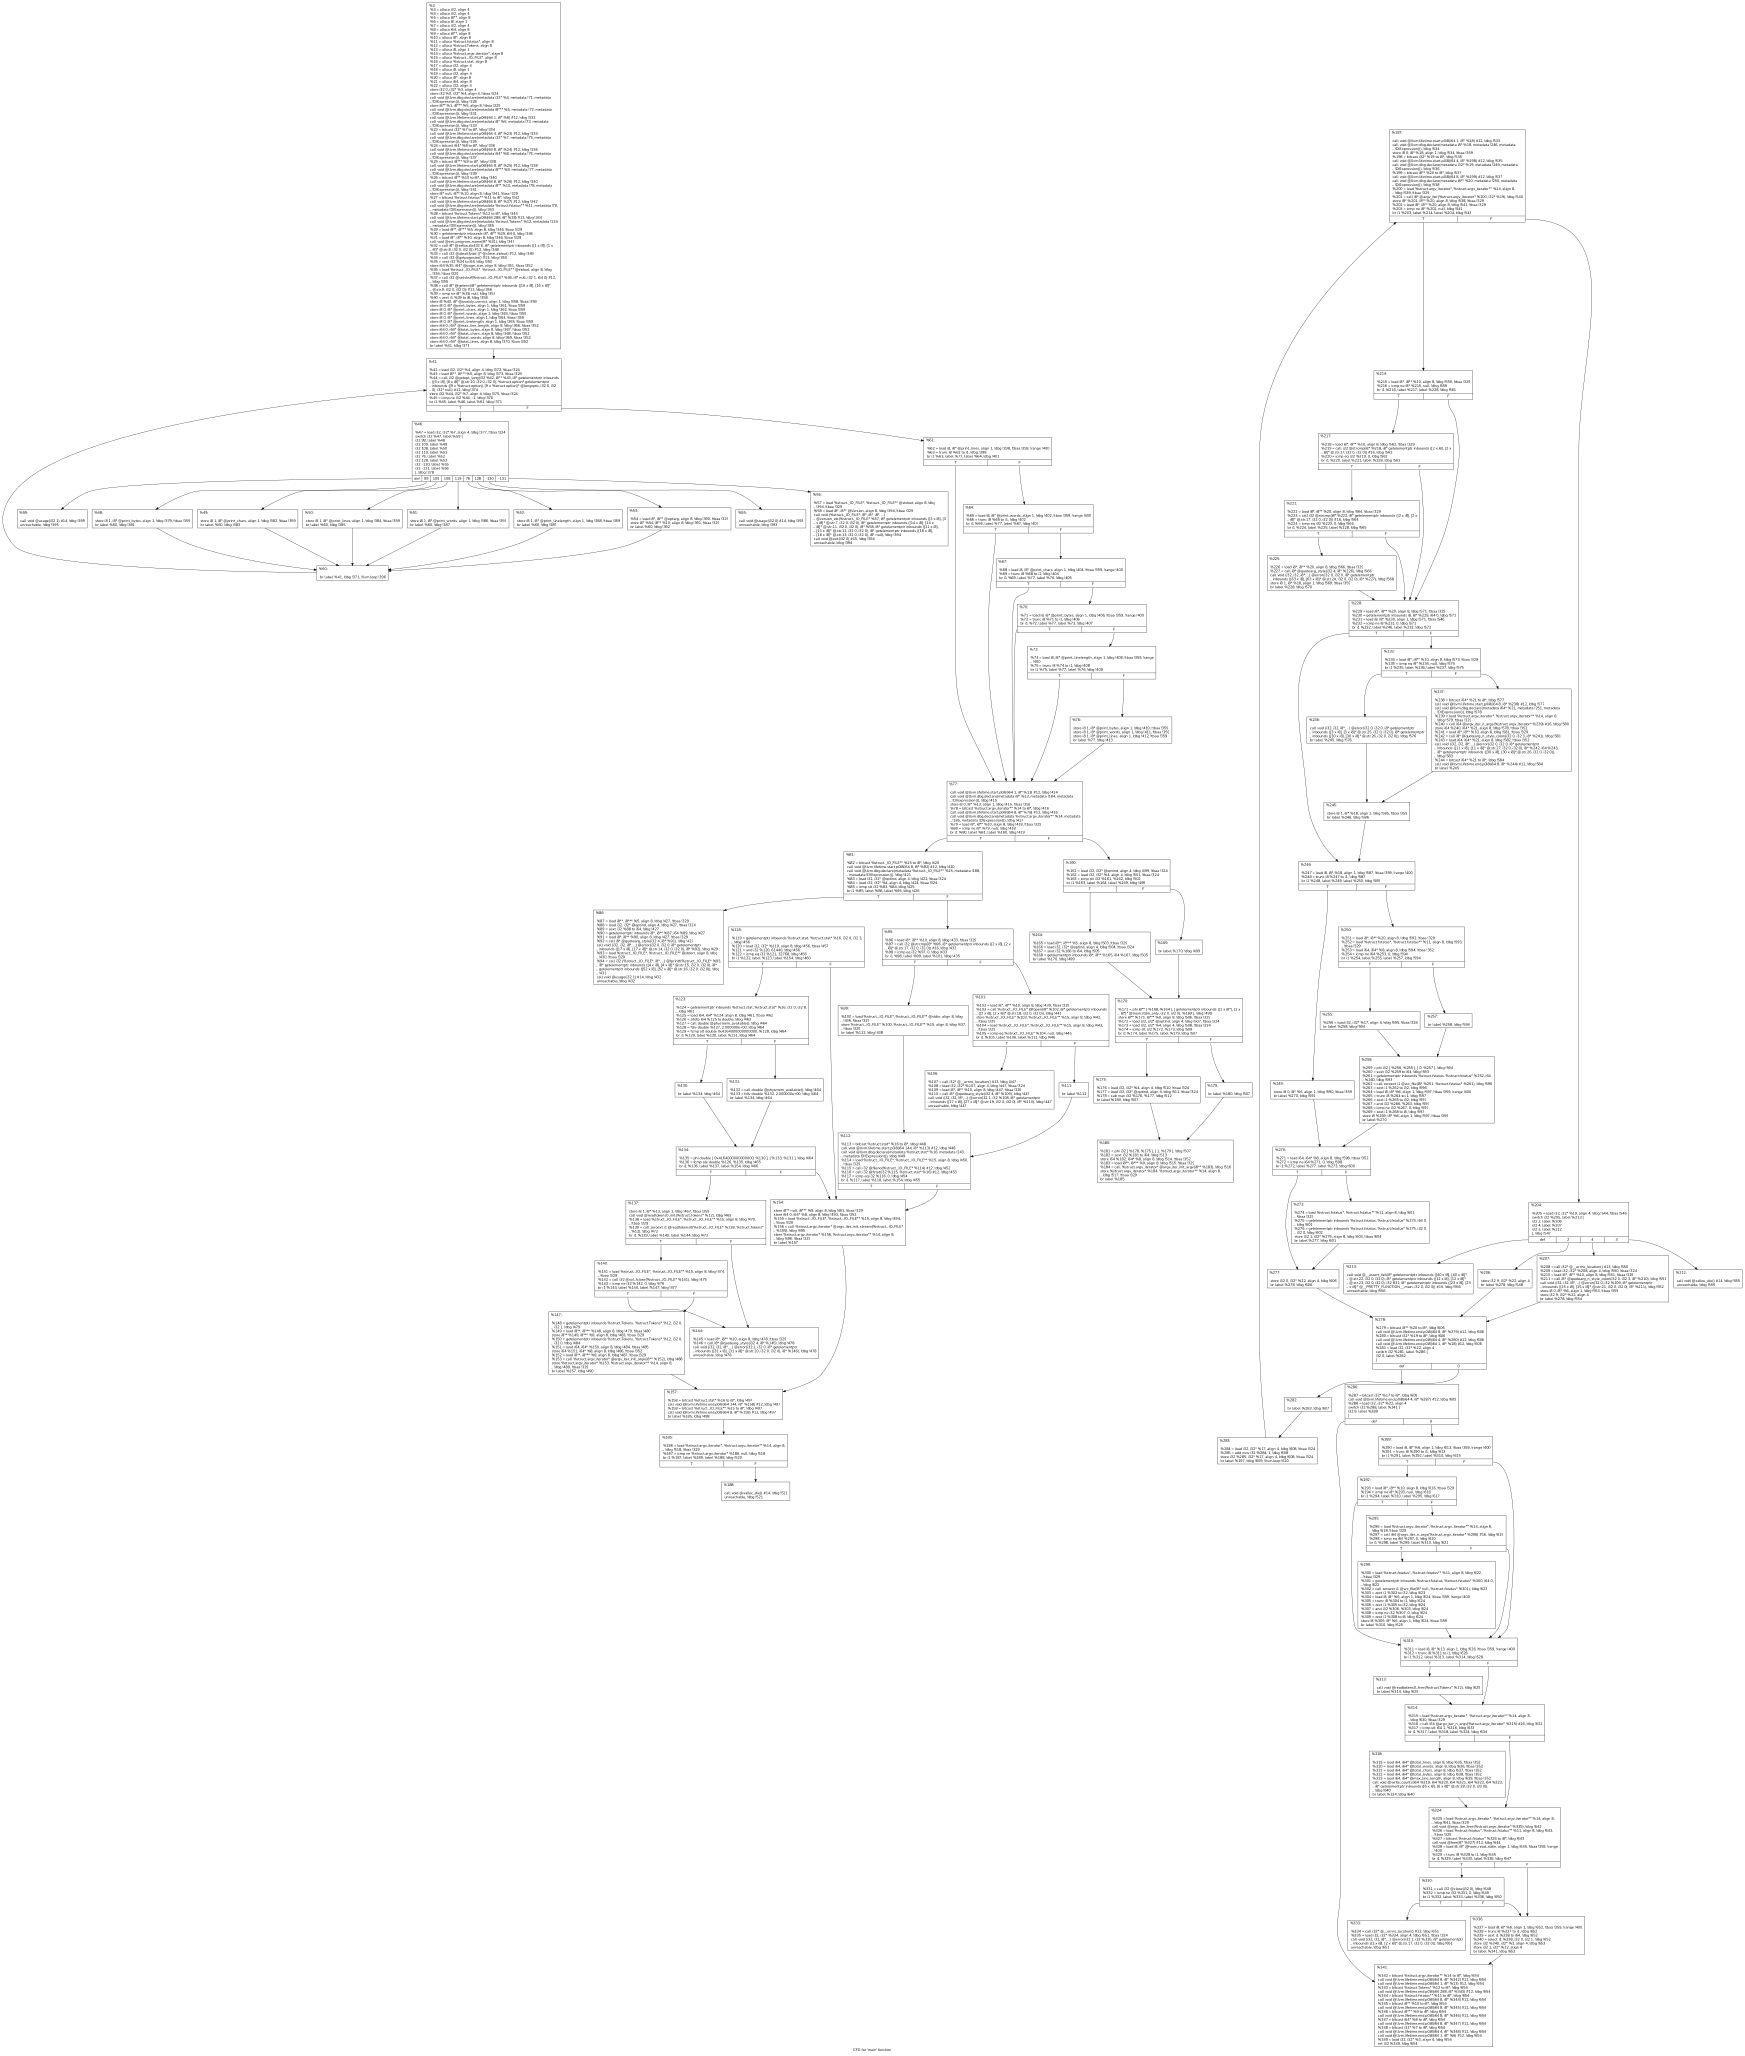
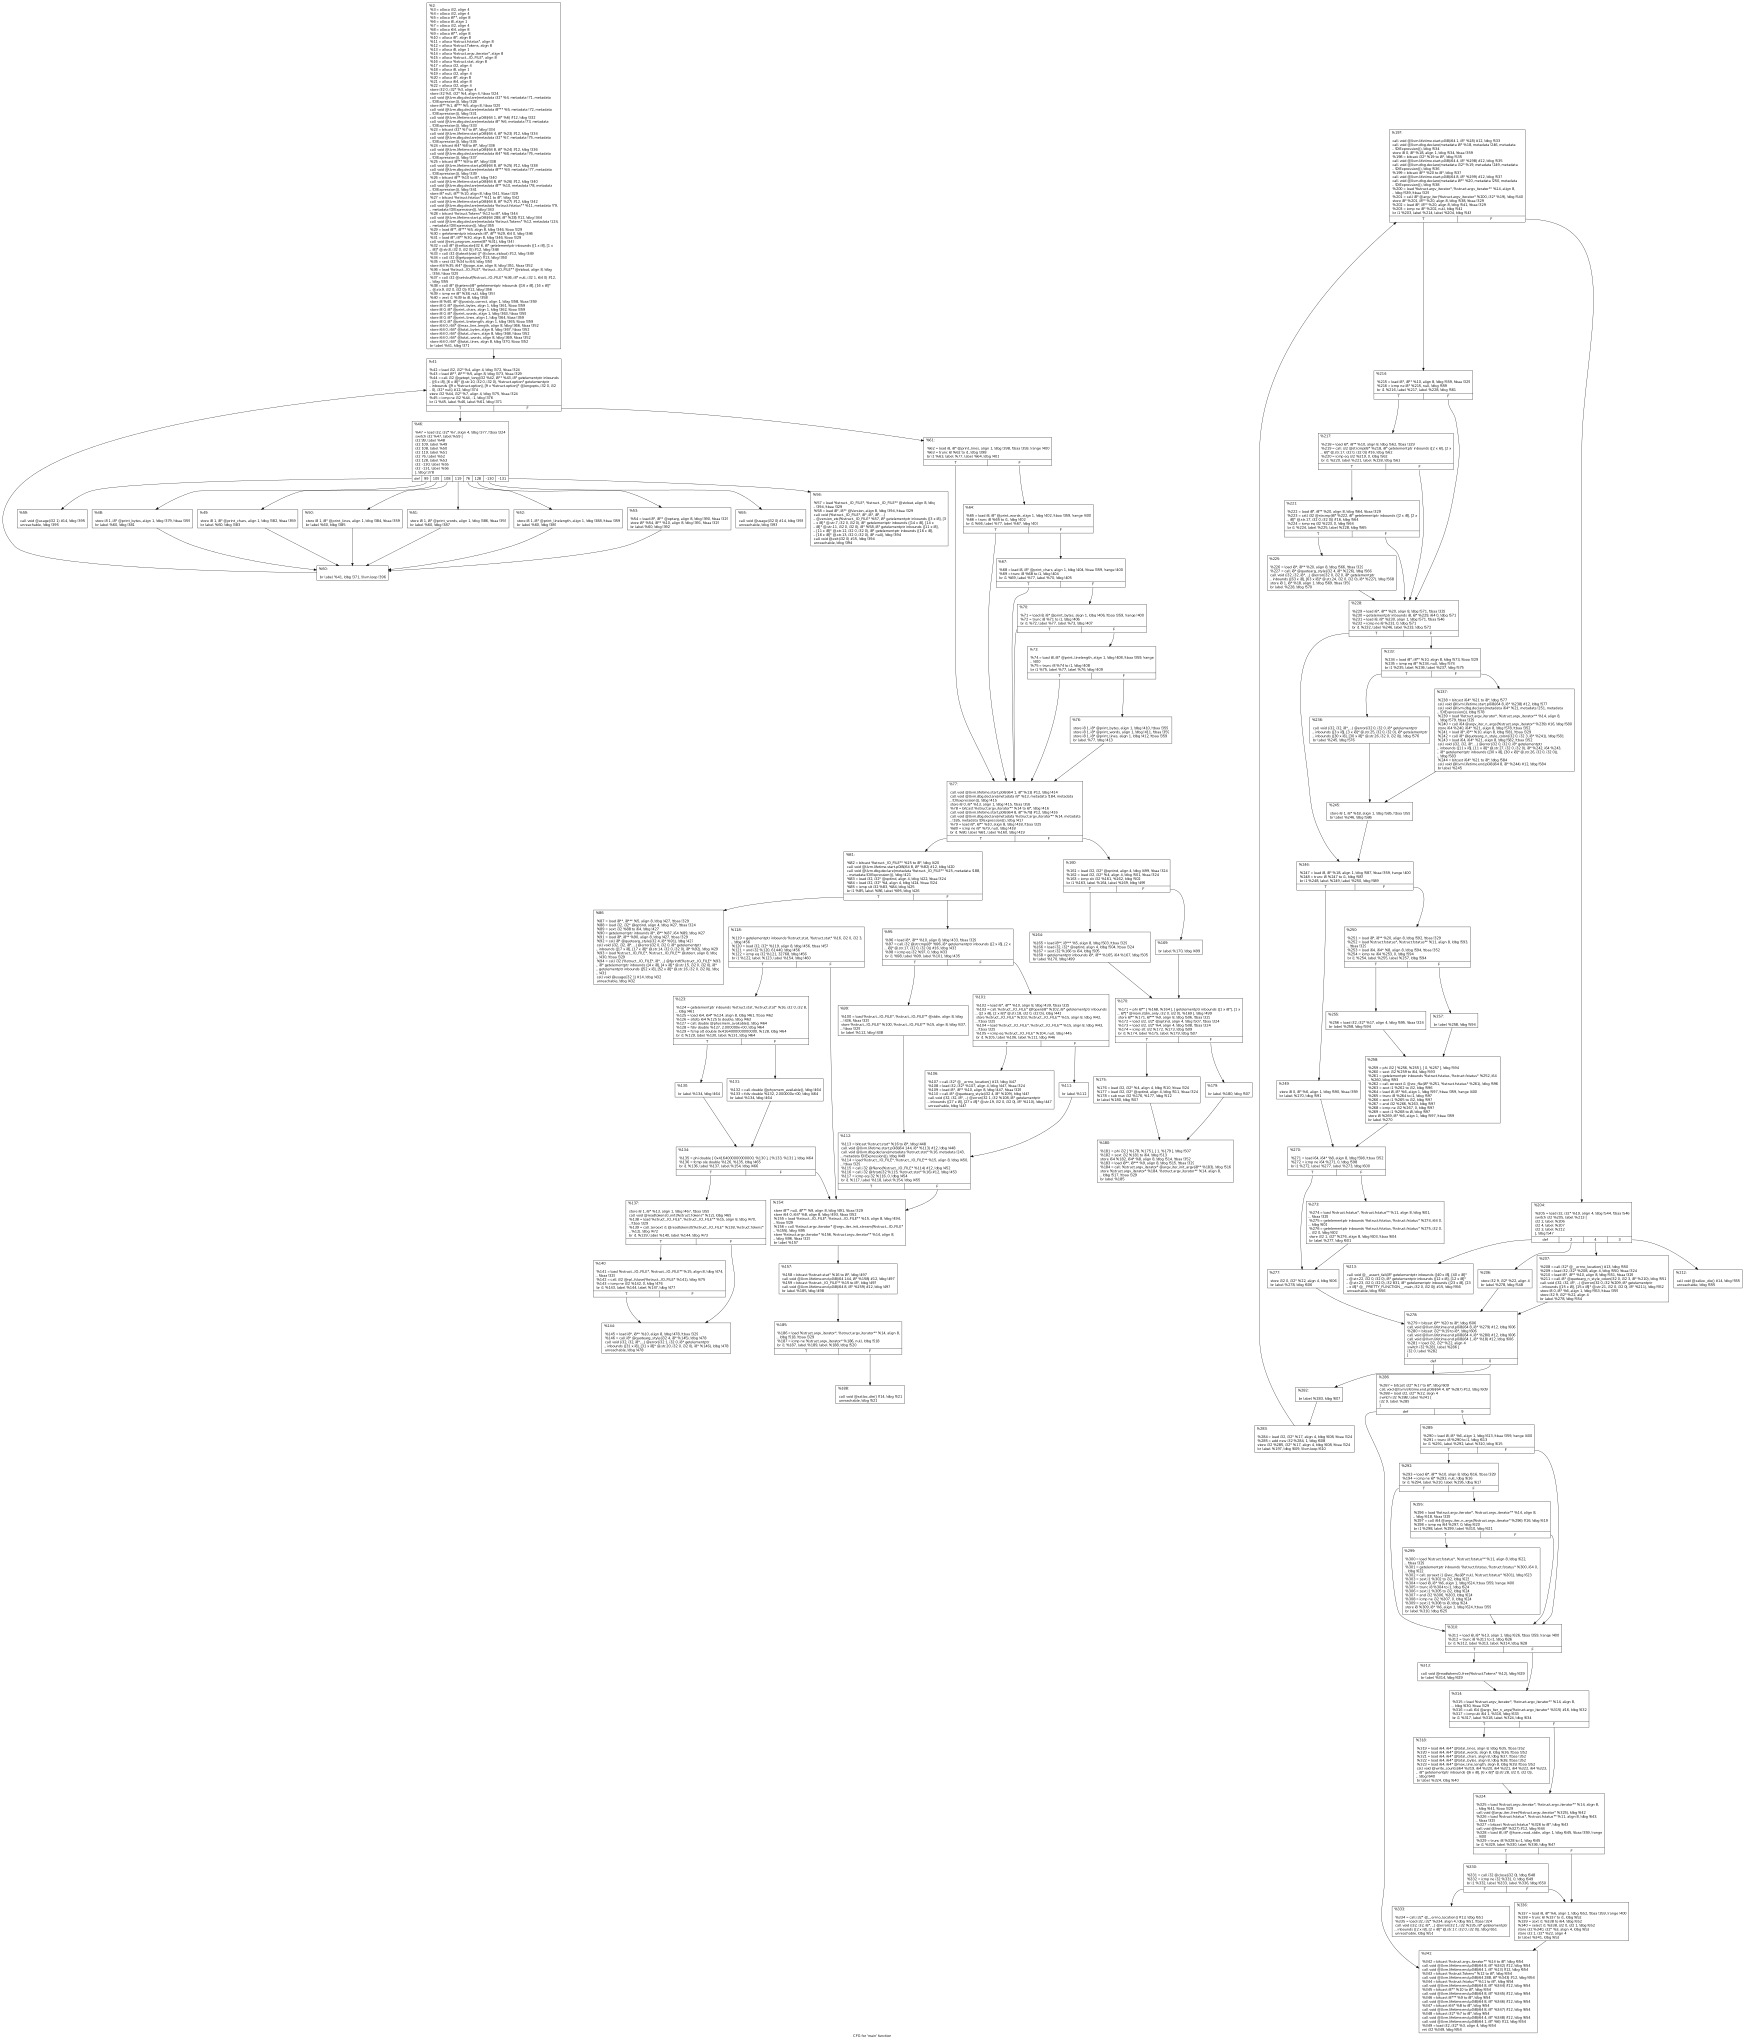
(617, 1343) -> none
